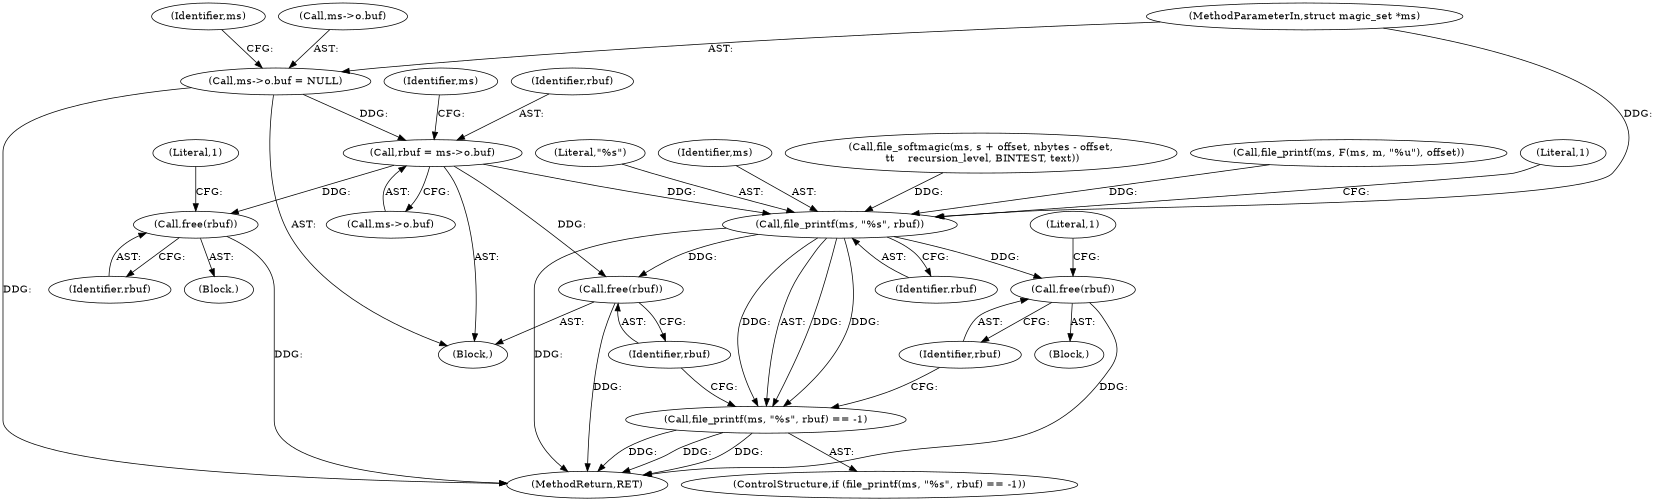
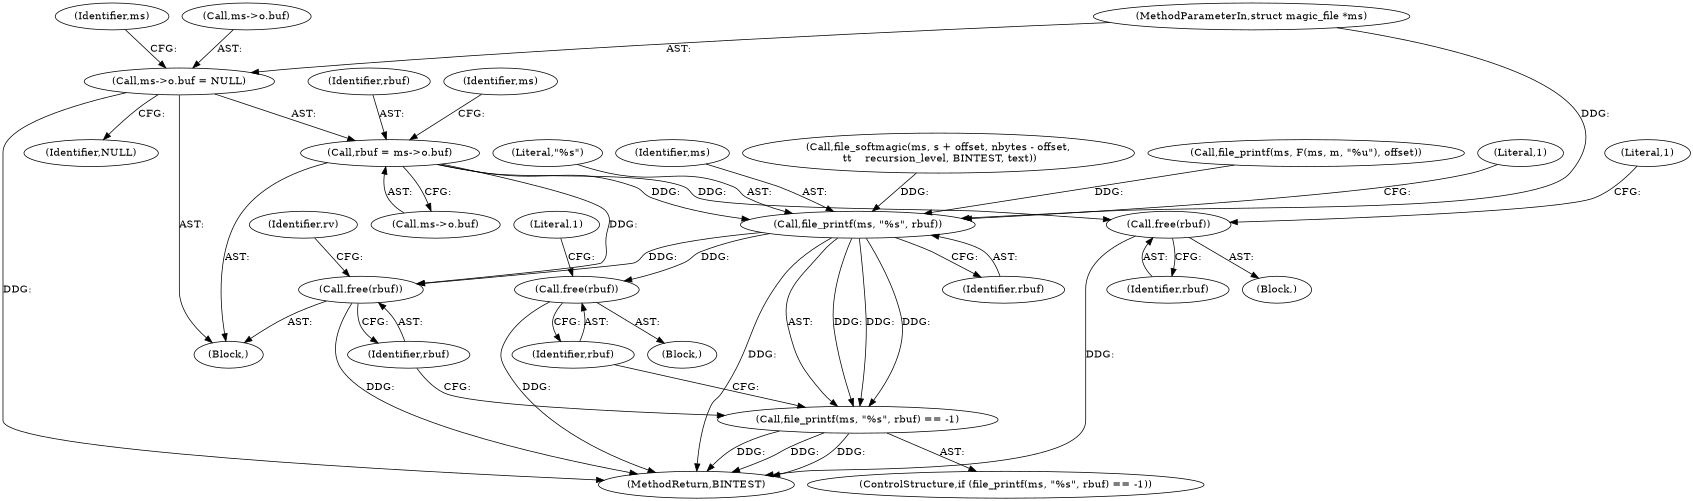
(1305, 16) -> (1252, 16)
(375, 114) -> (306, 114)
none -> (91, 153)
none -> (303, 225)
(587, 485) -> (696, 485)
